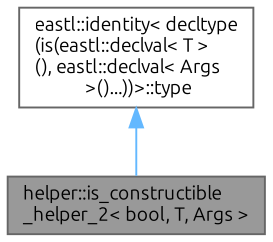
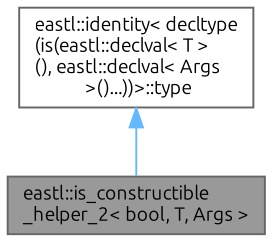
(136, 205) -> (136, 205)
